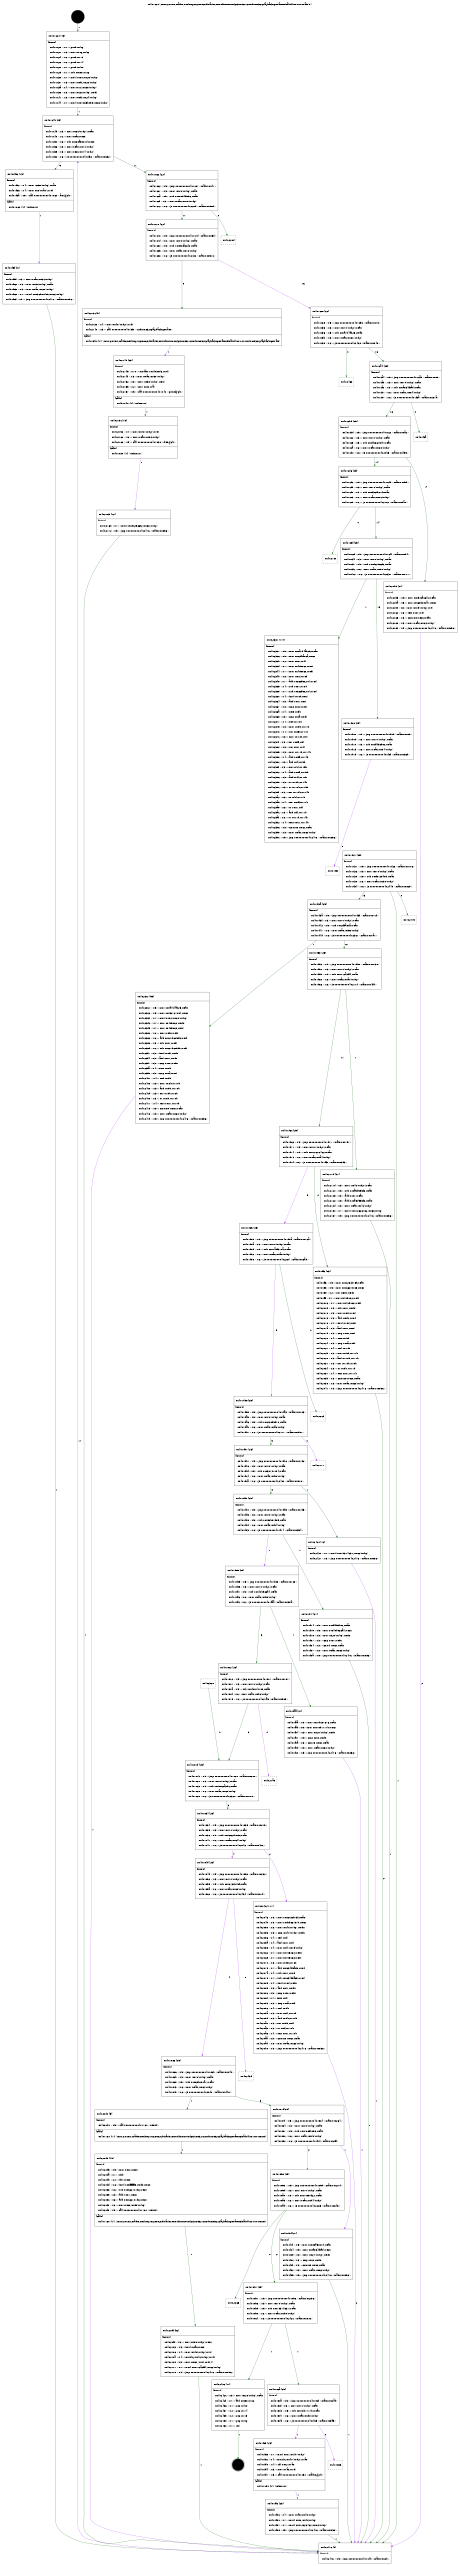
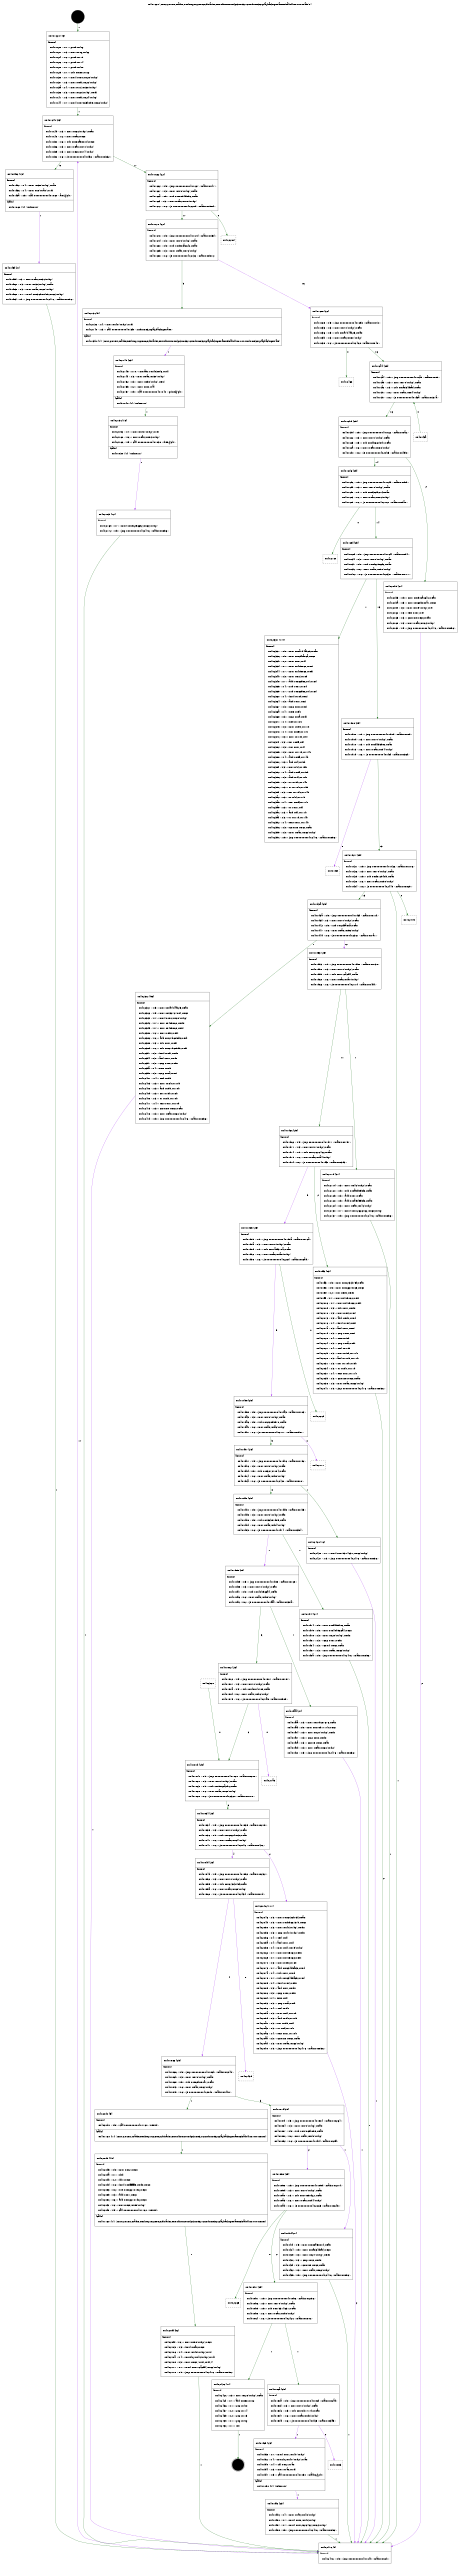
(415, 417) -> (418, 418)
none -> (379, 804)
(344, 944) -> (344, 944)
